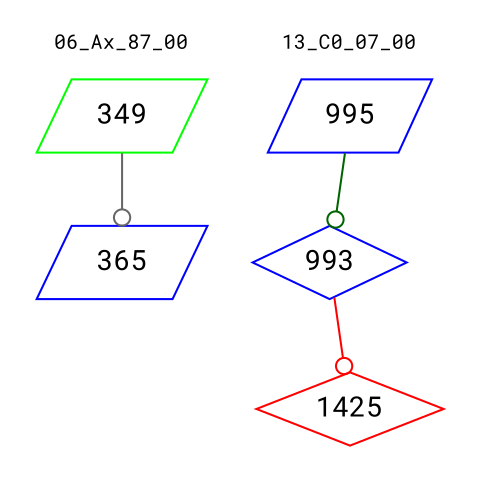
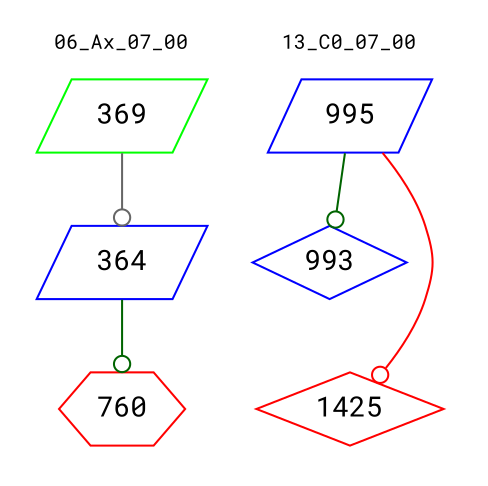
(122, 44) -> (122, 44)
(122, 116) -> (122, 116)
(122, 262) -> (122, 262)
(339, 328) -> (432, 260)
none -> (122, 409)
